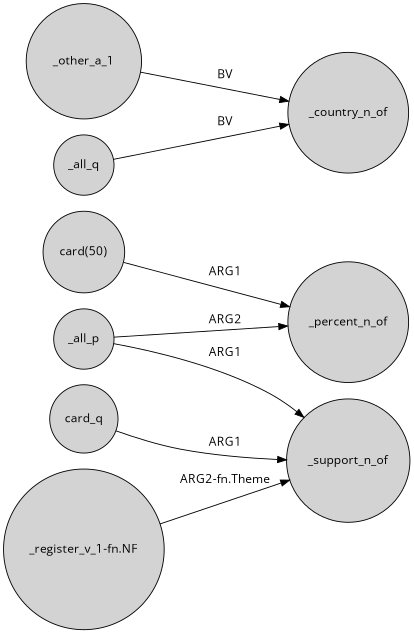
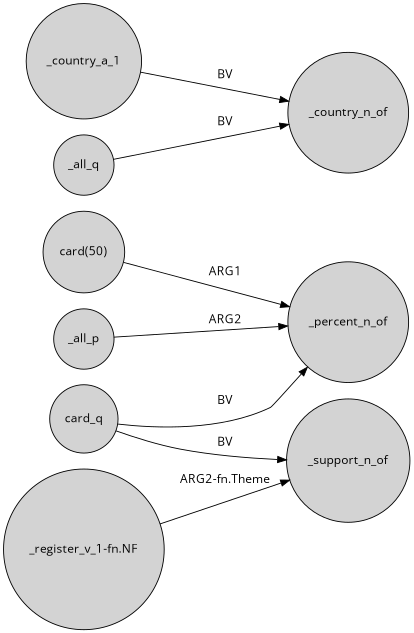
(84, 61) -> (84, 61)
(209, 368) -> none
none -> (218, 423)
(225, 442) -> (225, 442)
